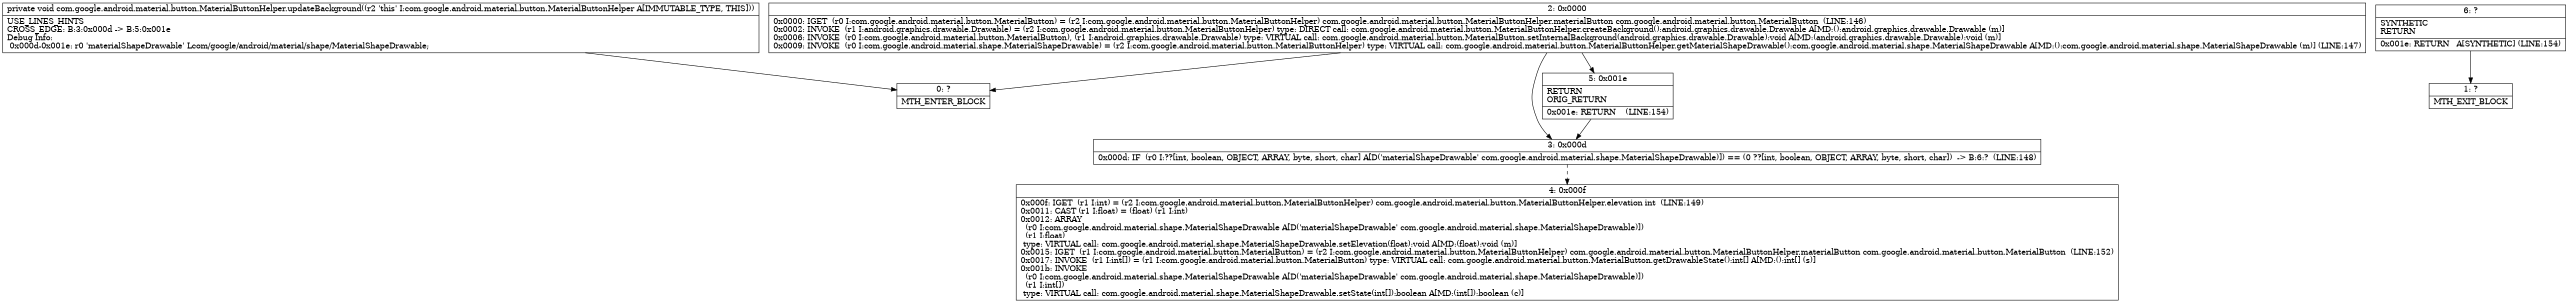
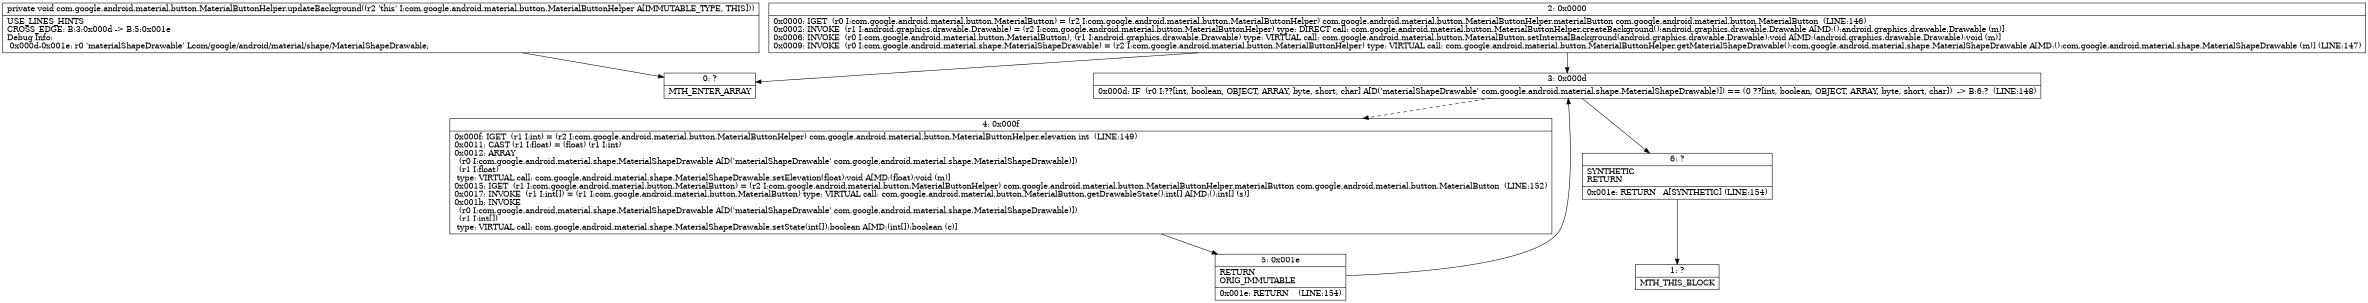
(1587, 61) -> (1187, 243)
(1577, 100) -> (1258, 281)
(943, 102) -> (710, 92)
(2471, 102) -> (1677, 283)
none -> (1614, 124)
